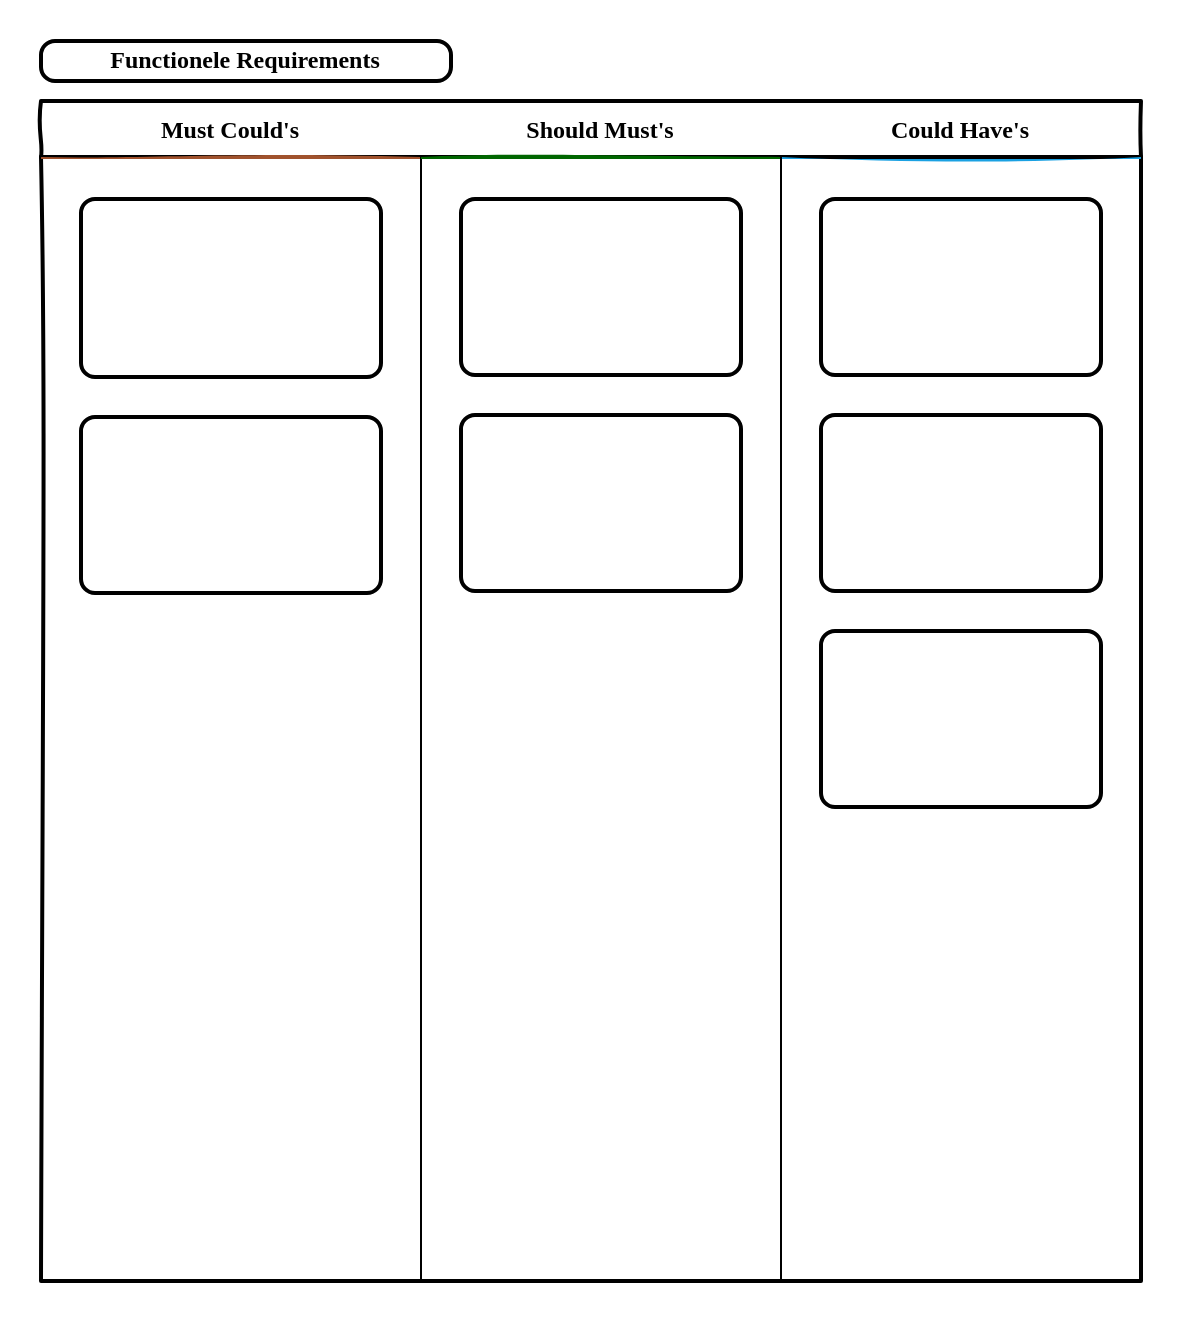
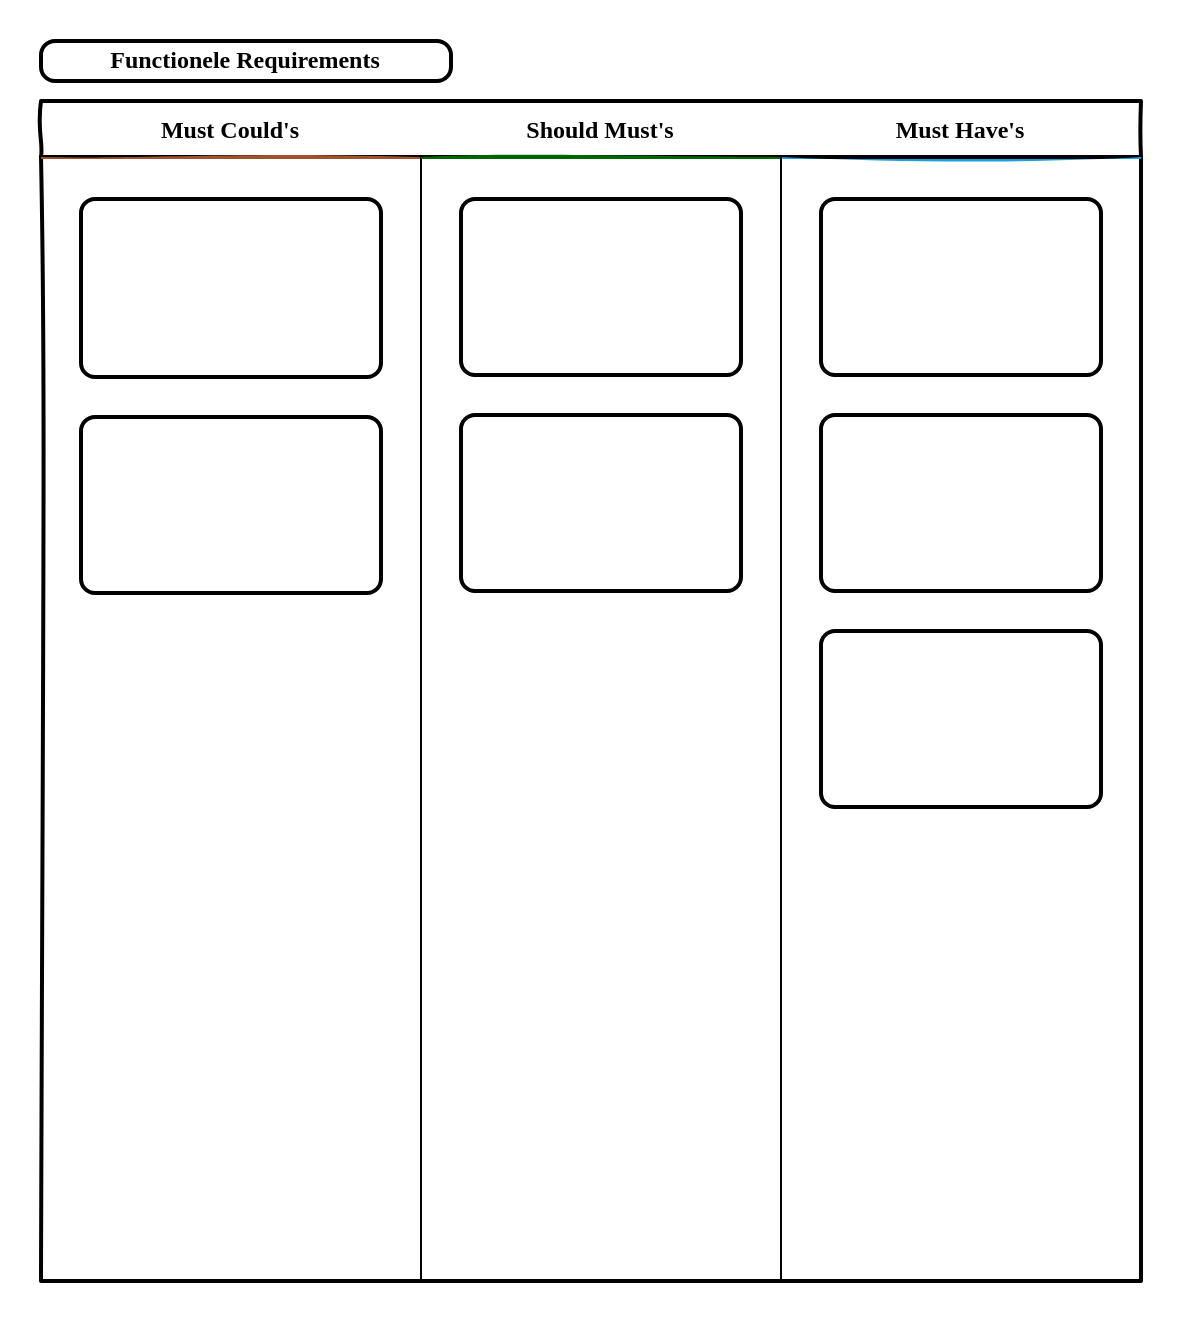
(960, 130) -> (960, 130)
